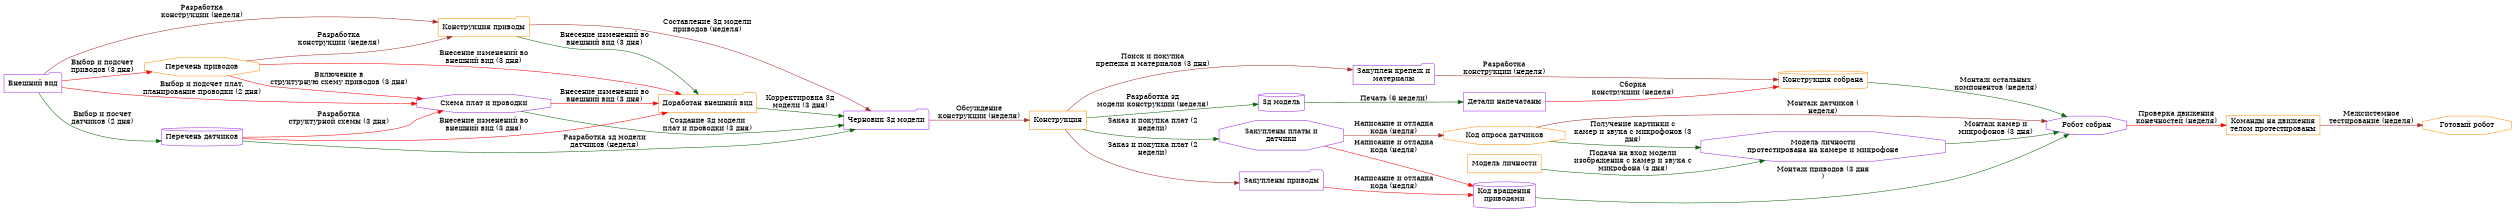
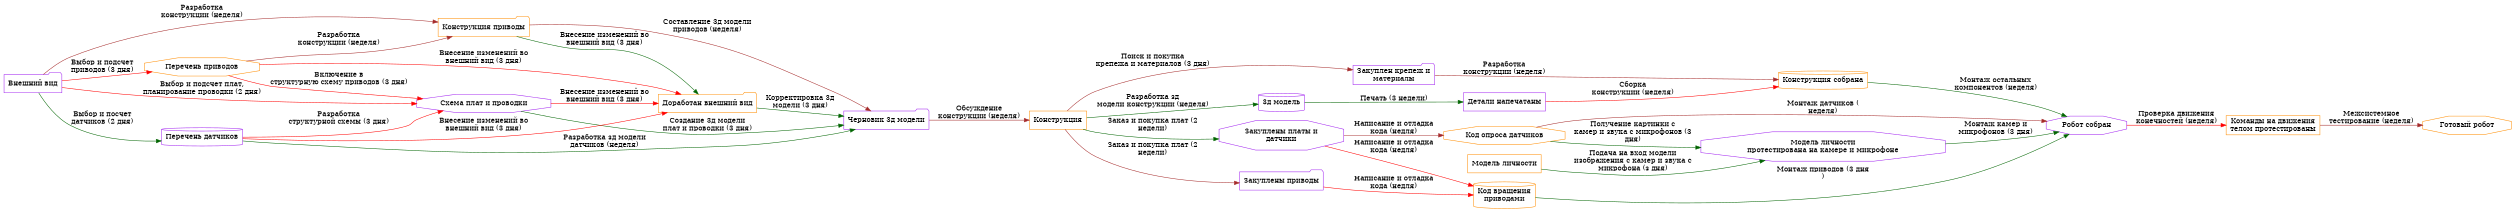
(1394, 99) -> (1394, 99)
(1504, 195) -> (1504, 195)
